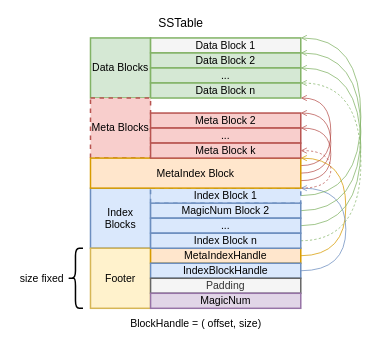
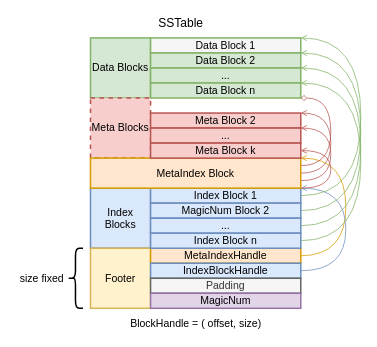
(317, 102) -> (320, 102)
(325, 182) -> (325, 182)
(225, 195) -> (225, 195)
(348, 216) -> (348, 216)
